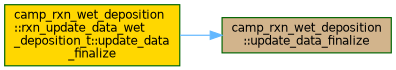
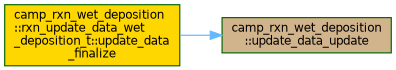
(307, 35) -> (307, 35)
